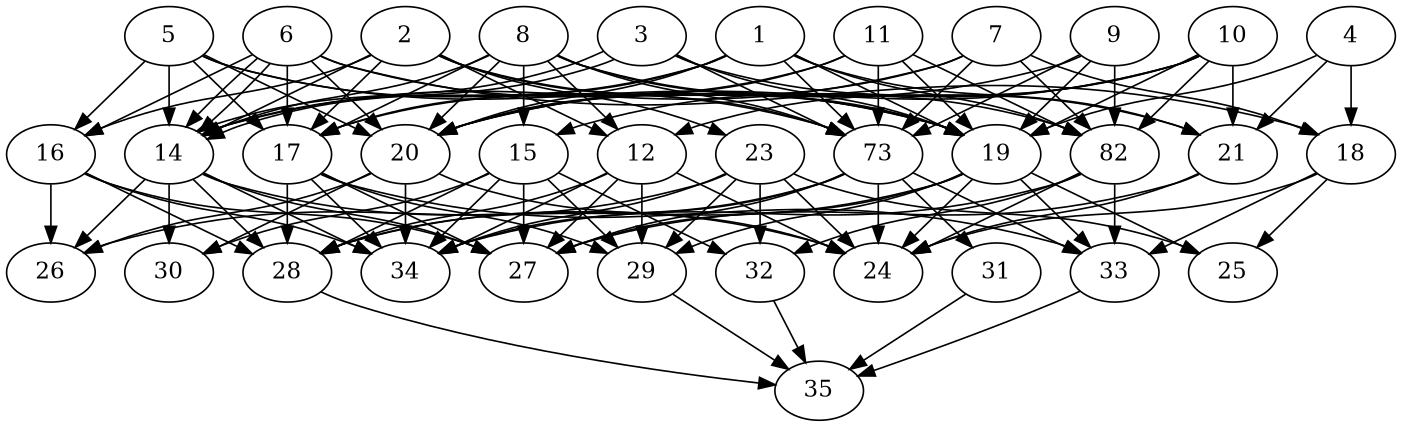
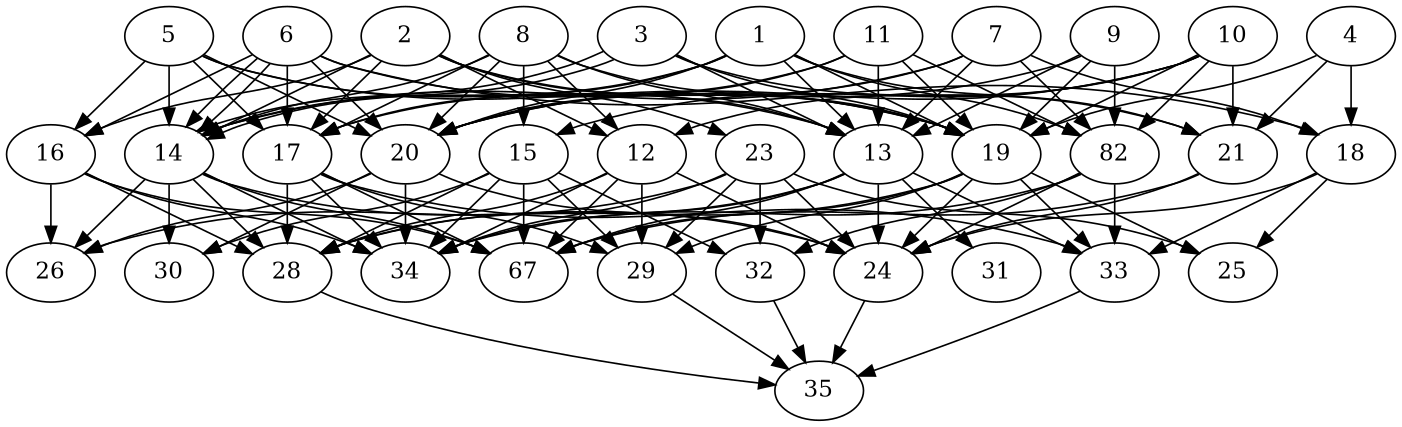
(811, 95) -> none
(878, 154) -> (878, 154)
(524, 273) -> (524, 273)
(915, 327) -> (853, 324)
